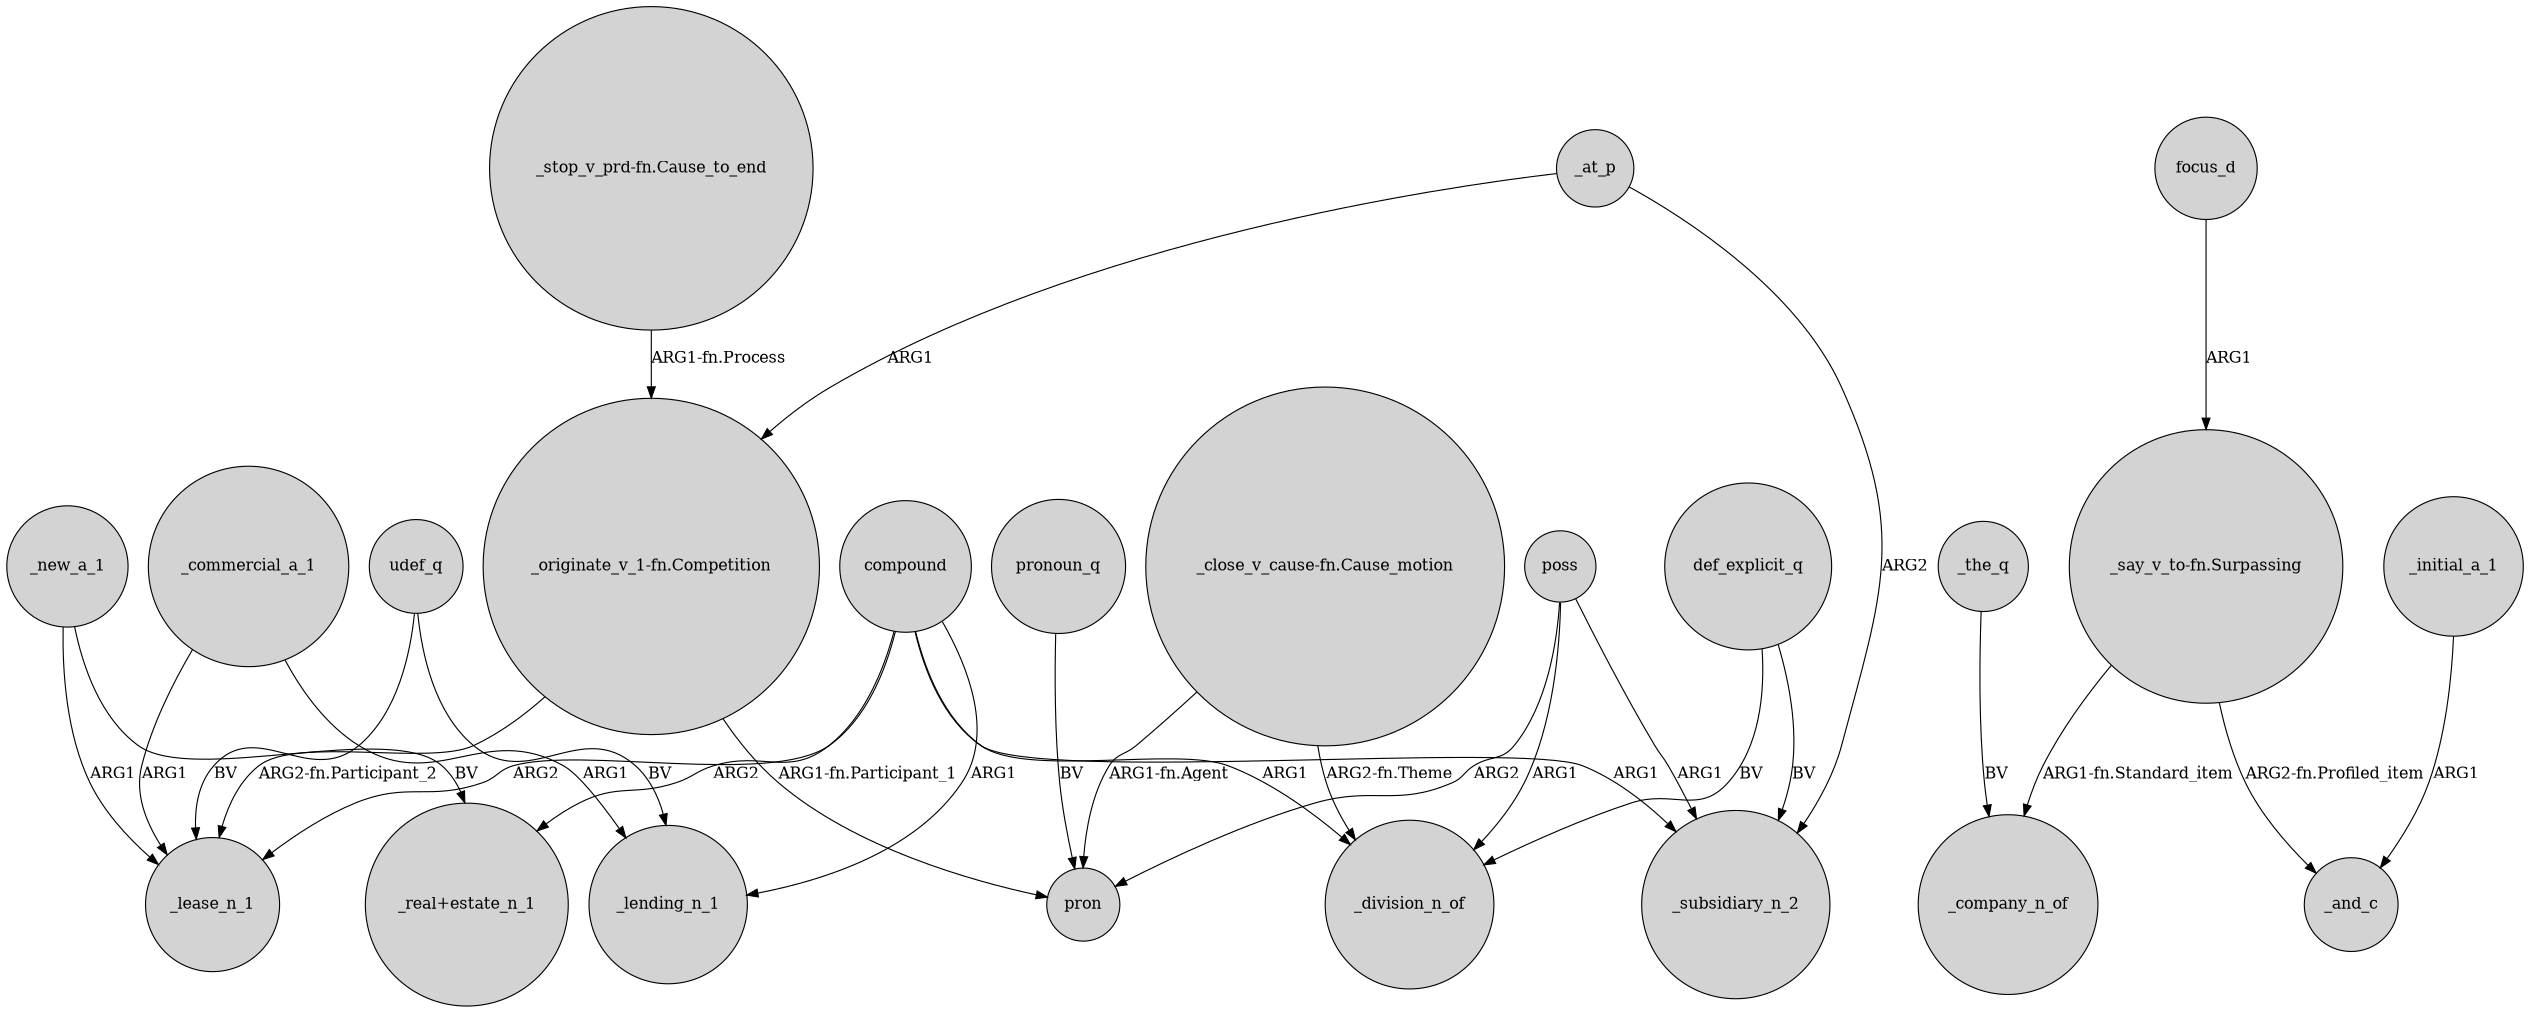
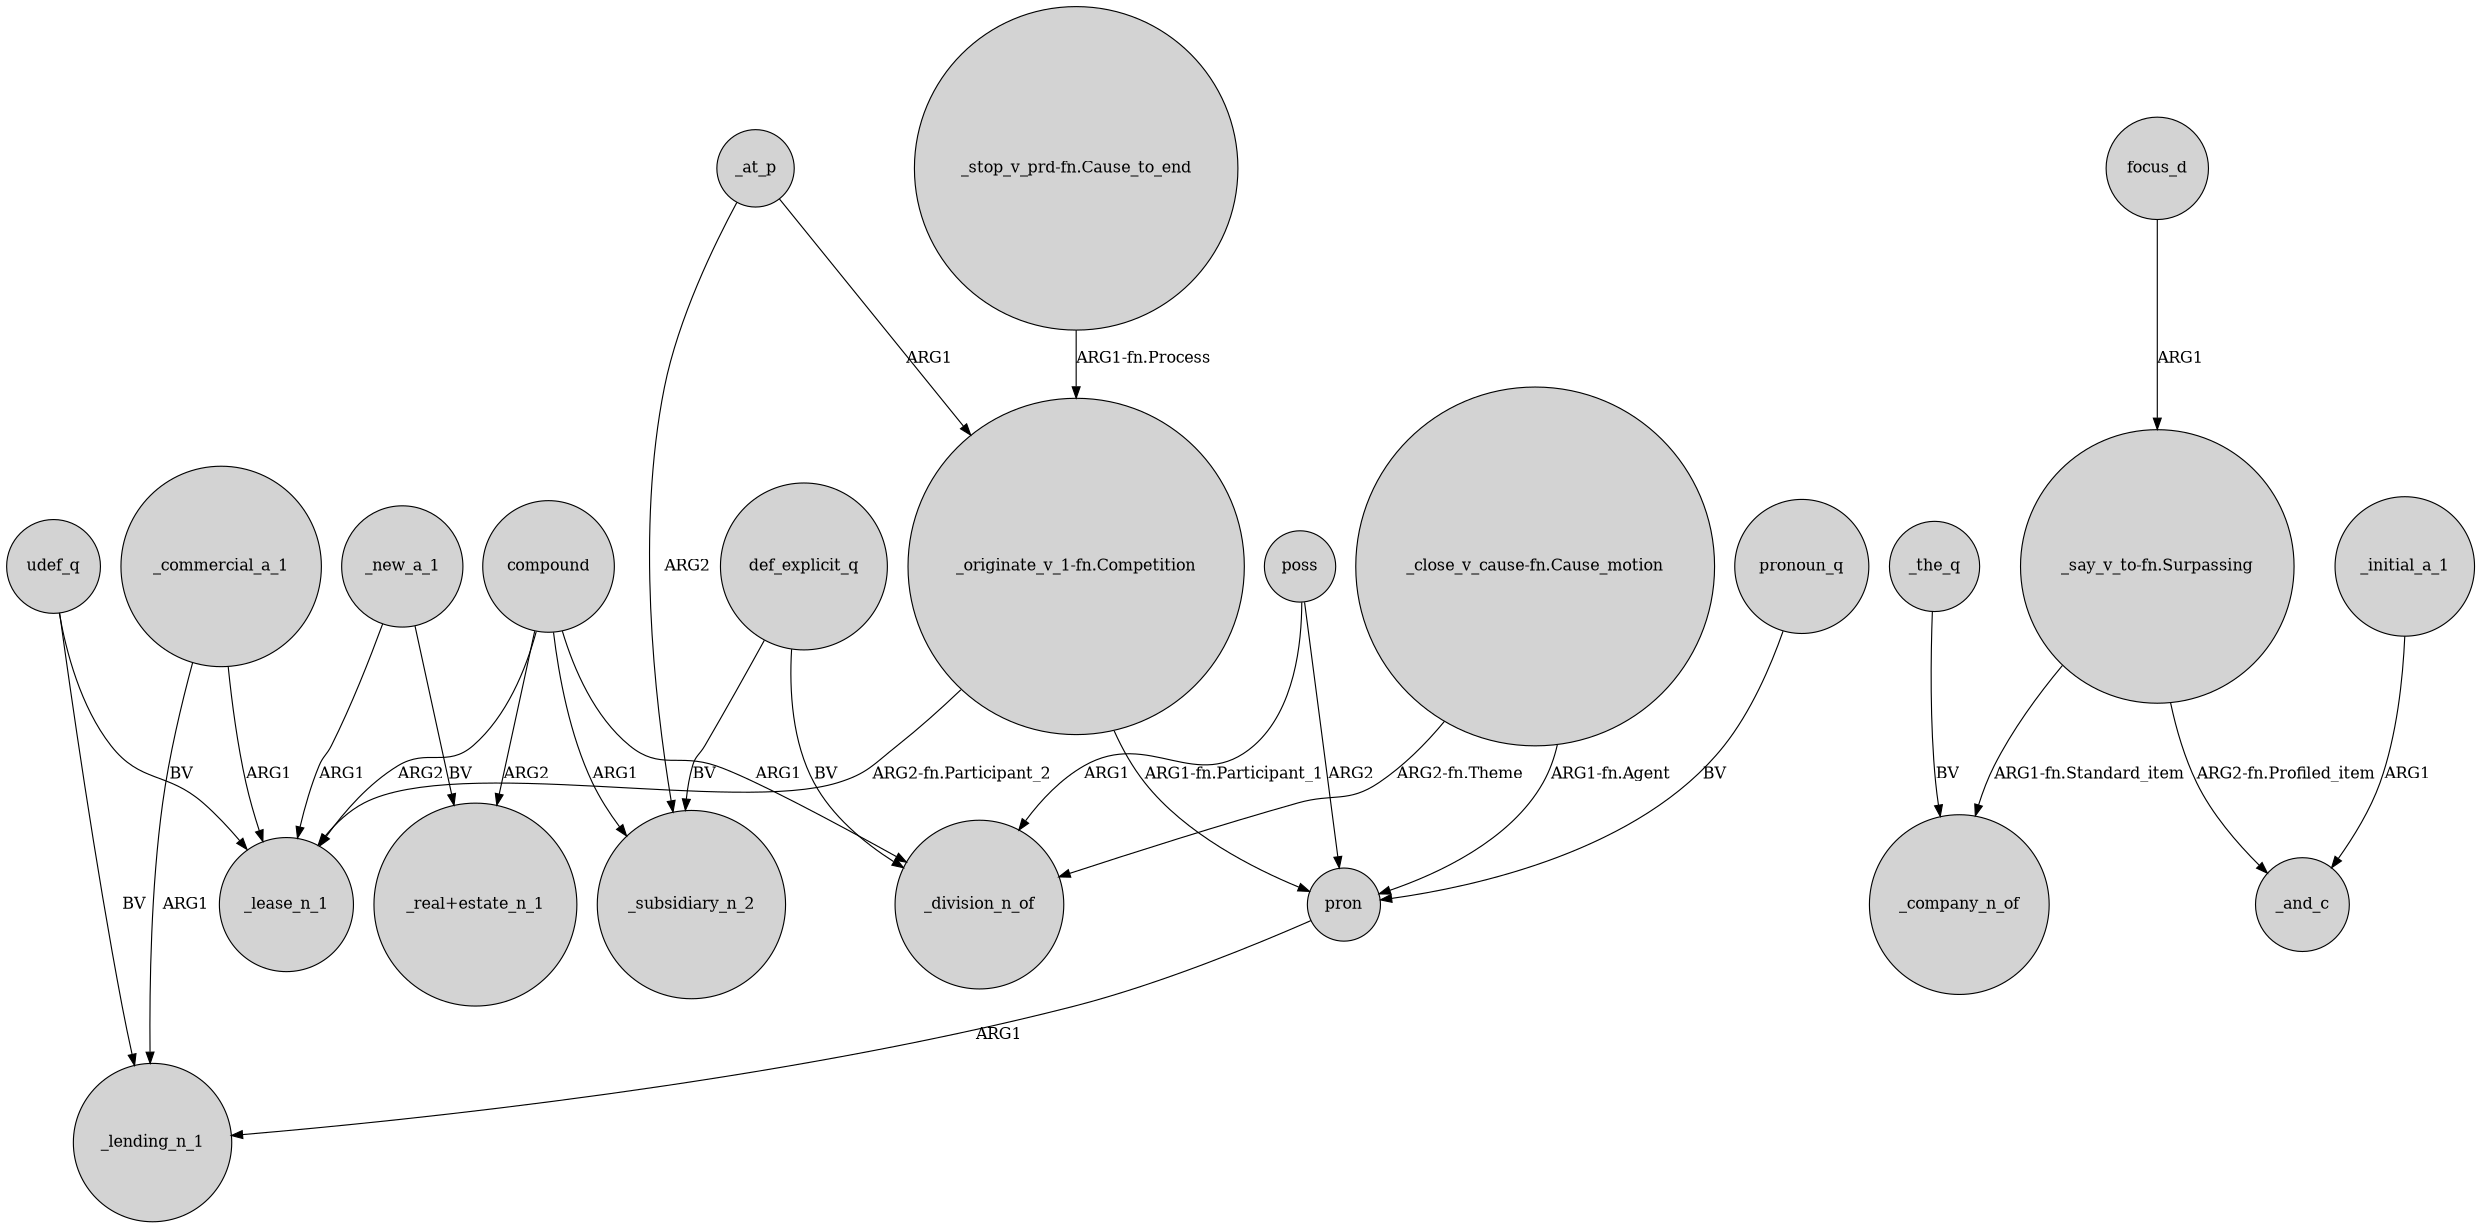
(1631, 705) -> none
(940, 808) -> (785, 1066)
